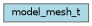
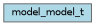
(46, 13) -> (48, 13)
